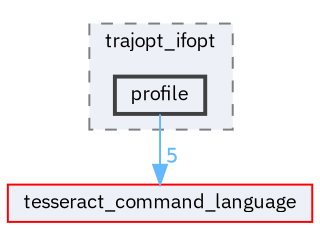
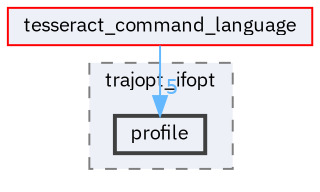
(160, 142) -> (160, 76)
